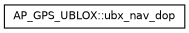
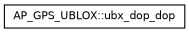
(95, 16) -> (95, 16)
